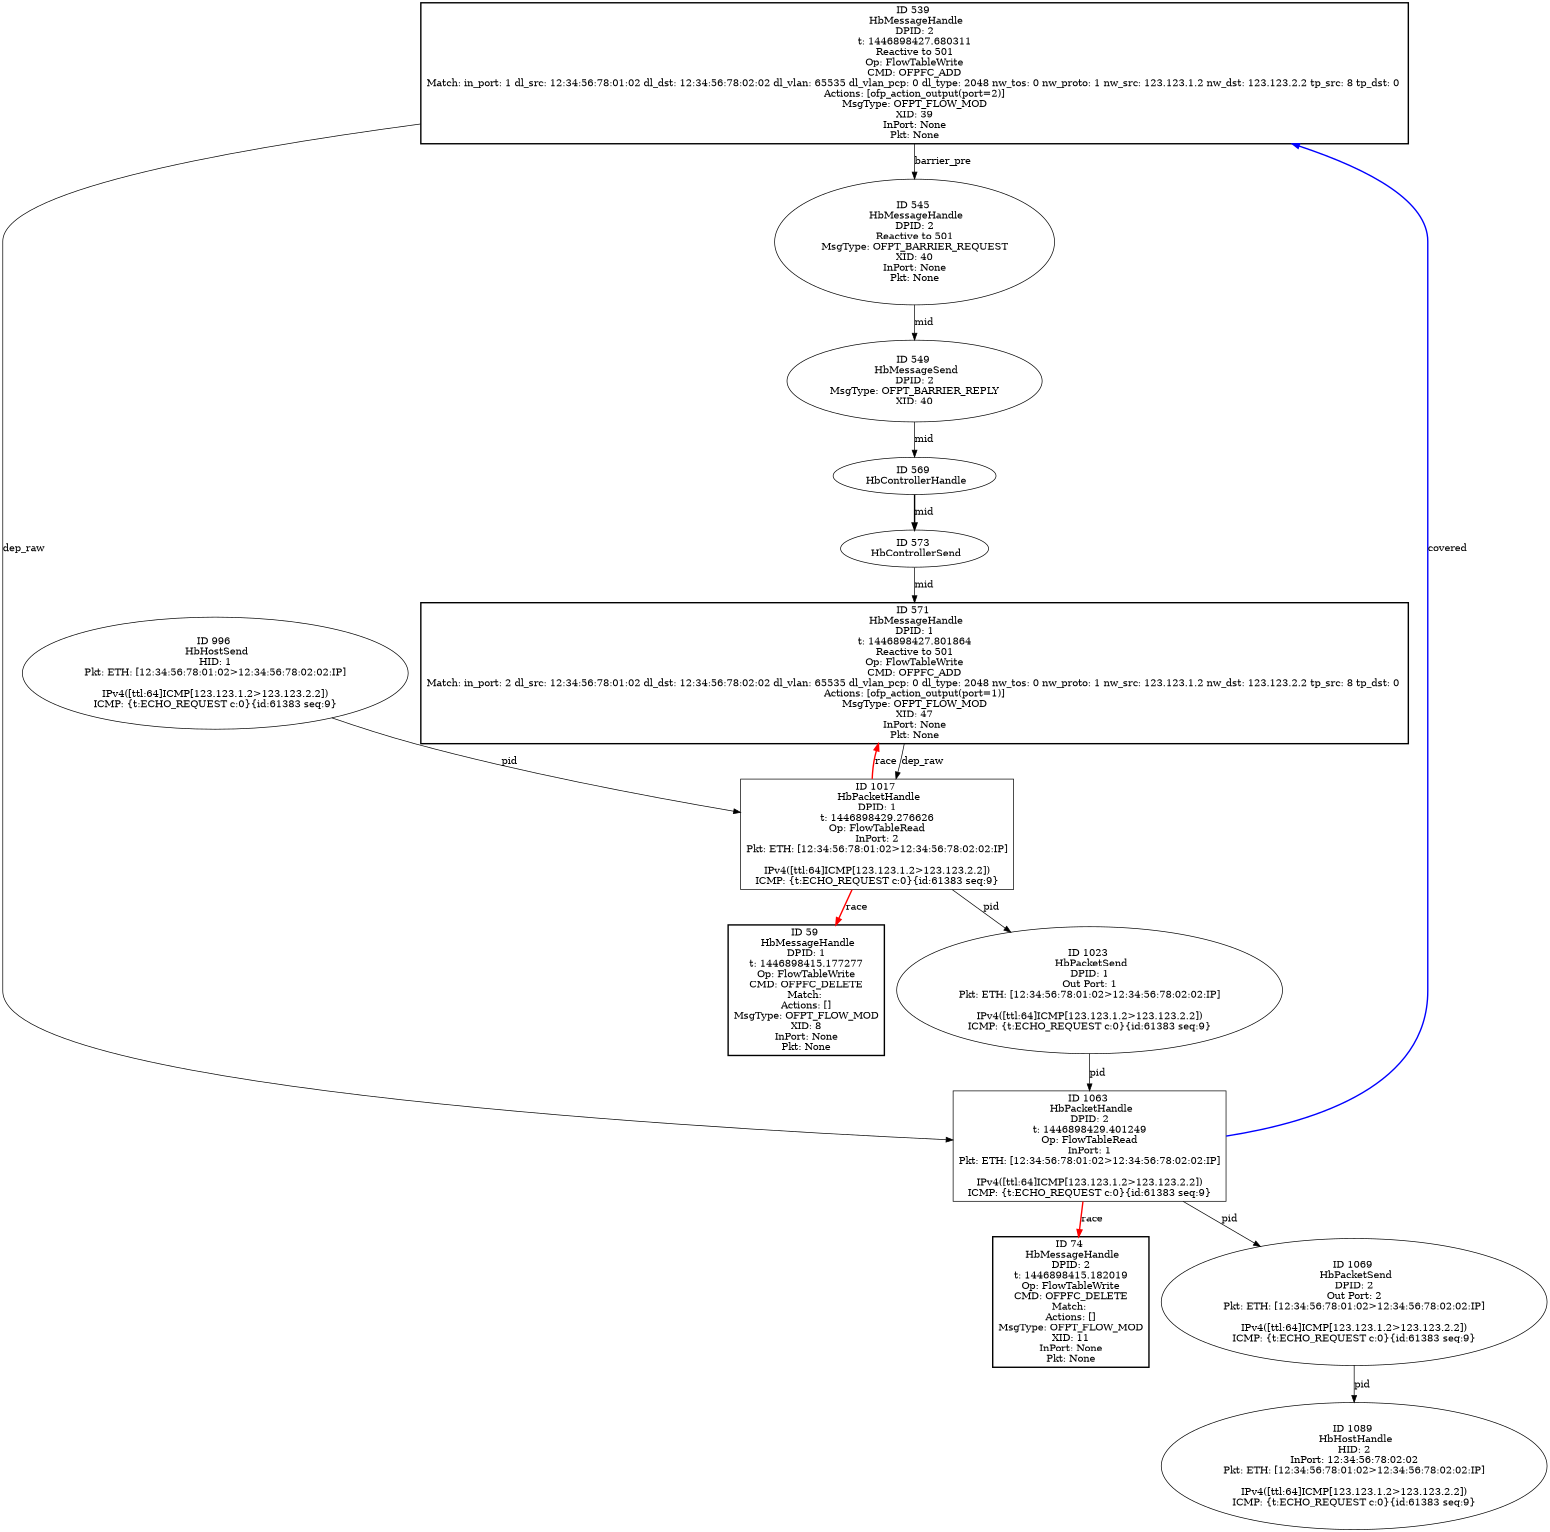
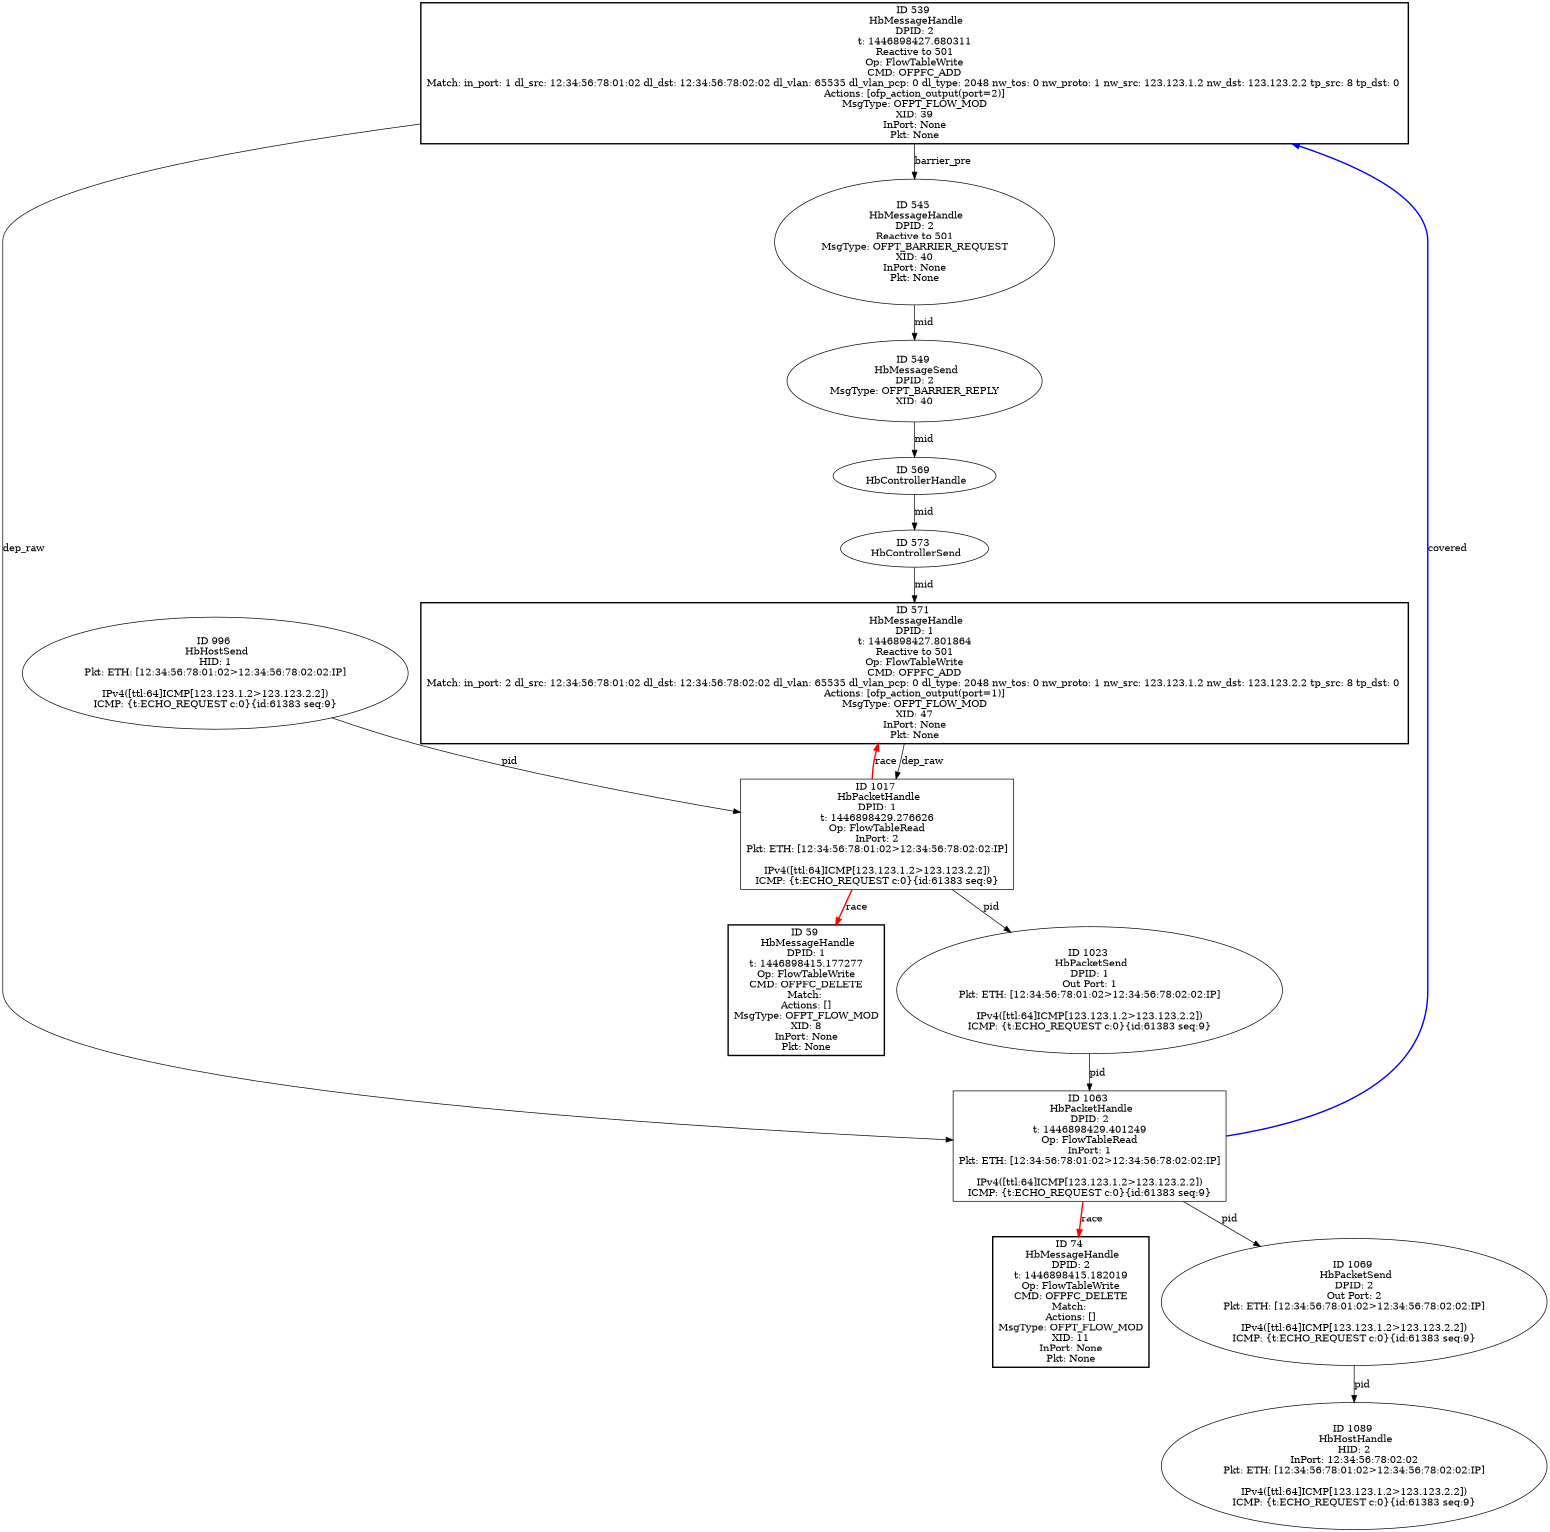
(915, 509) -> (915, 509)
